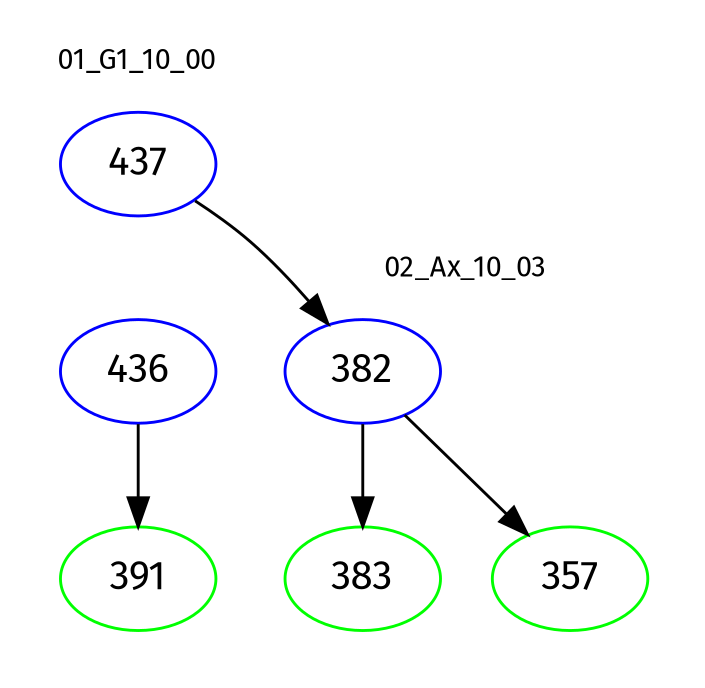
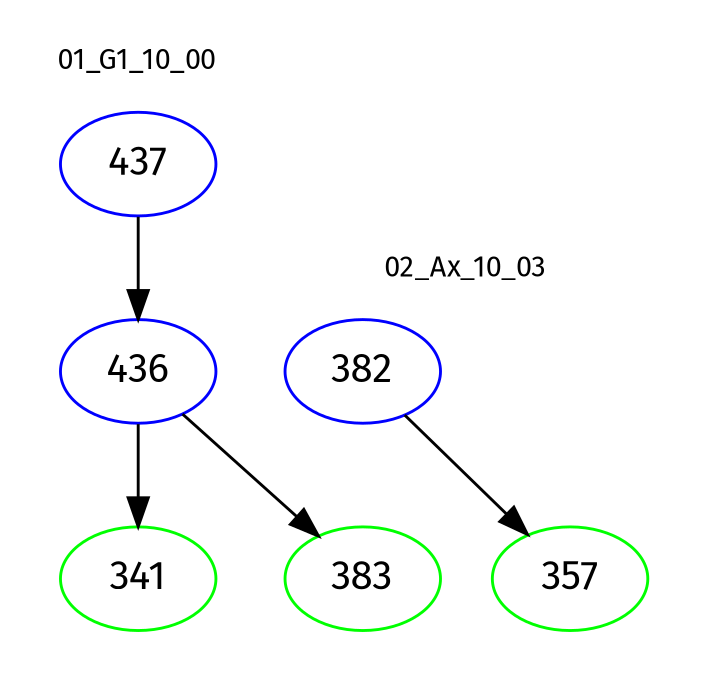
(280, 270) -> (138, 254)
(363, 461) -> (220, 447)
(138, 579) -> (138, 579)
